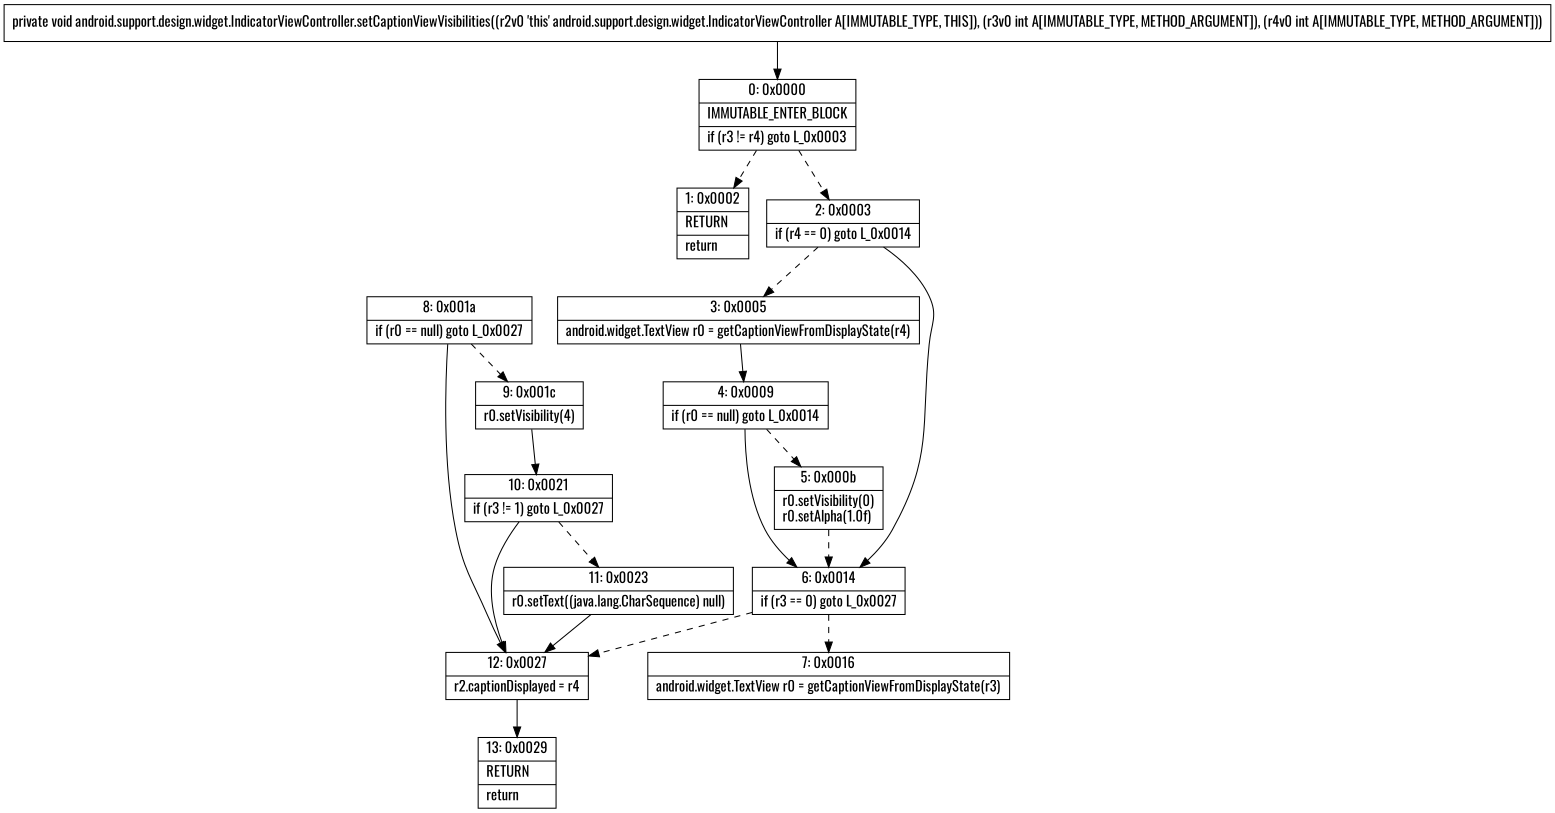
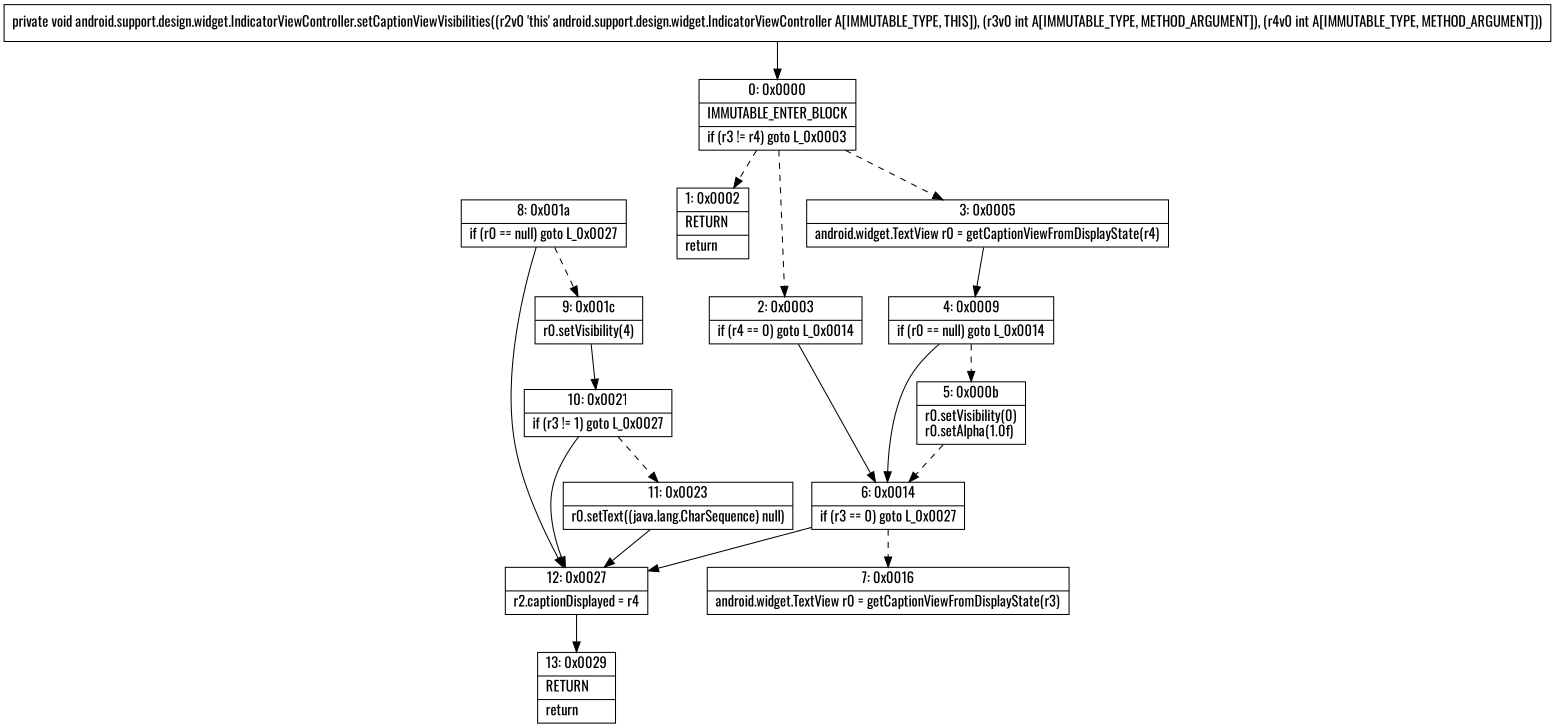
(795, 268) -> (890, 173)
(676, 633) -> (735, 548)
